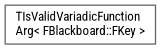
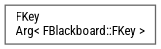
(80, 25) -> (80, 25)
